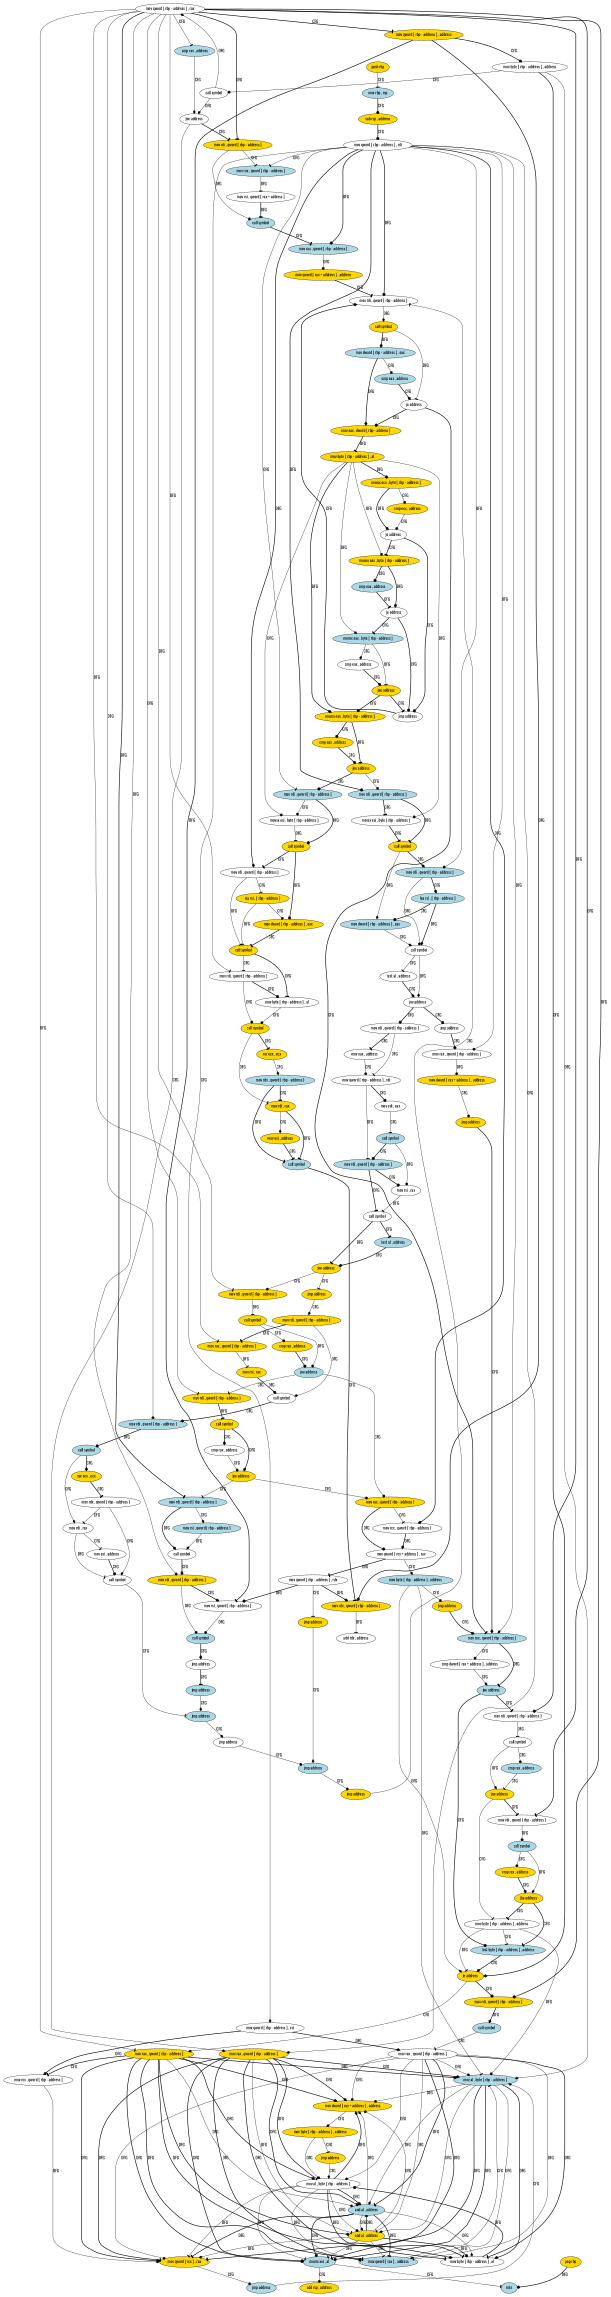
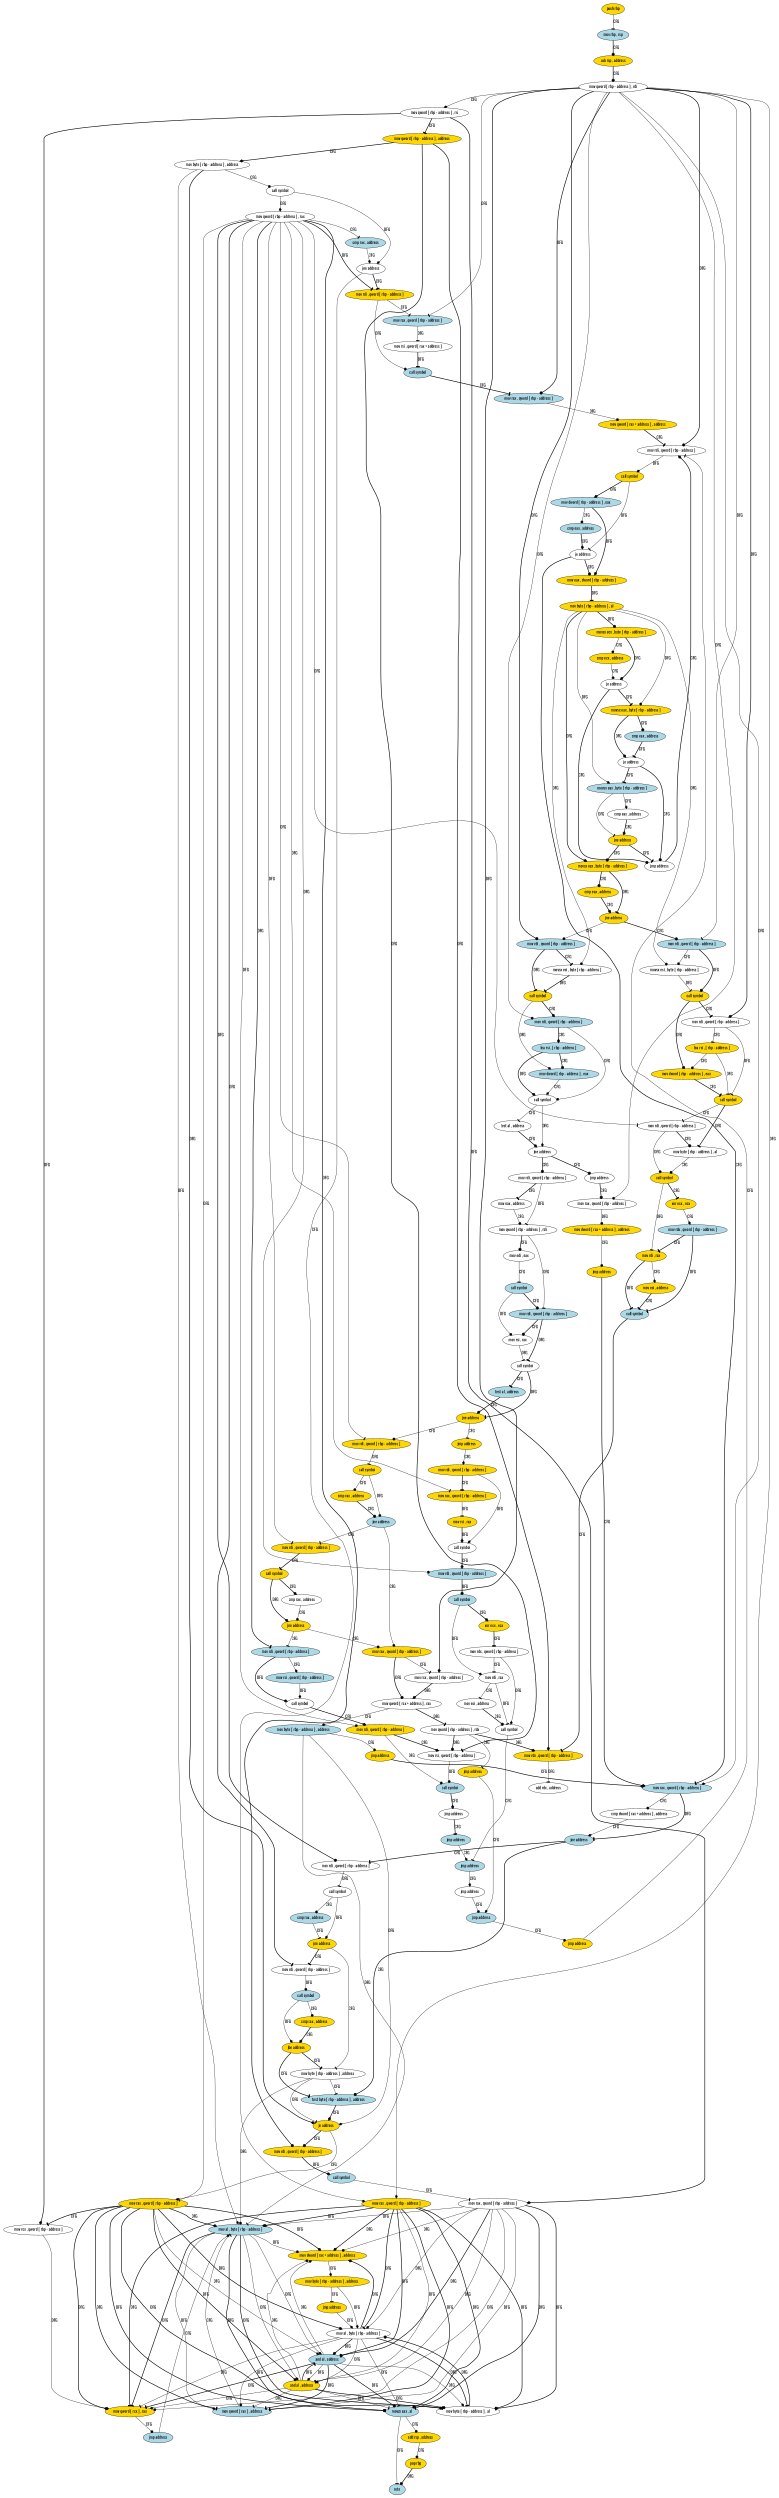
(295, 22) -> (429, 125)
(319, 2262) -> (402, 2412)
none -> (418, 2449)
